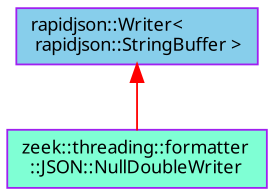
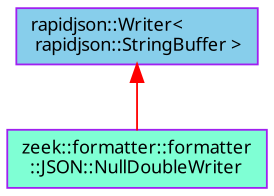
(137, 159) -> (137, 159)
